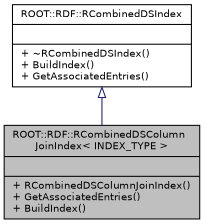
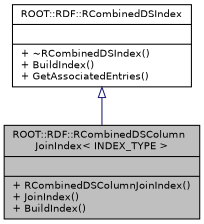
(77, 197) -> (46, 197)
